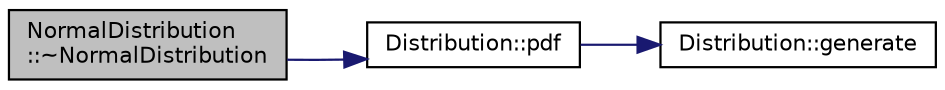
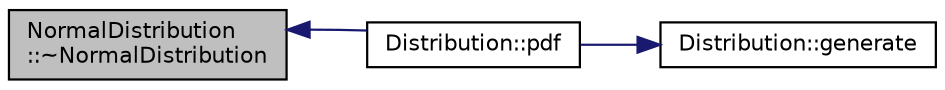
(316, 60) -> (338, 30)
